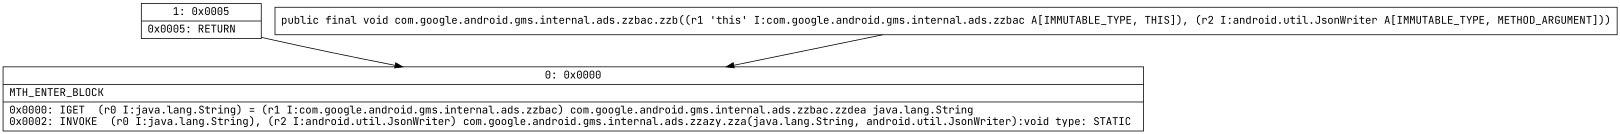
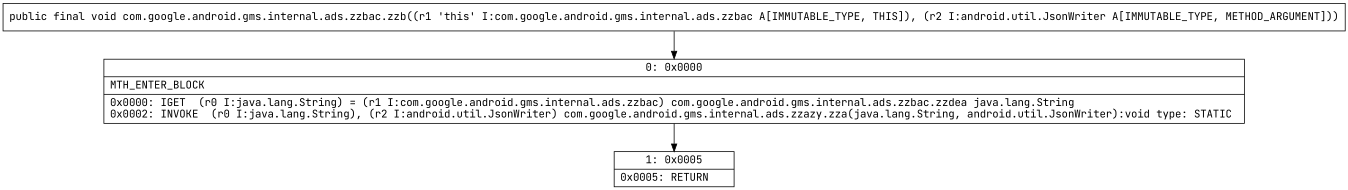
(328, 52) -> (674, 134)
